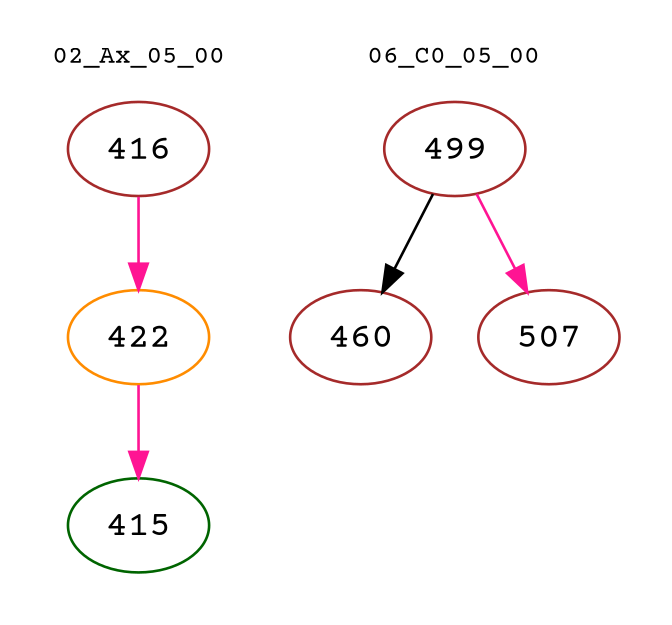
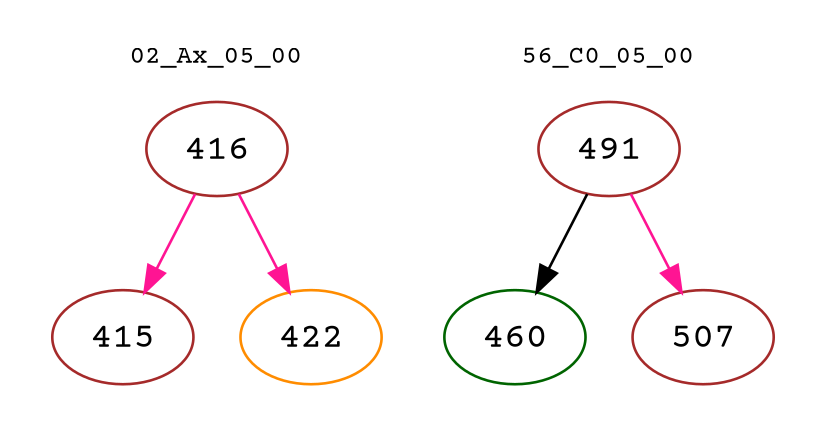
(455, 56) -> (609, 56)
(455, 149) -> (609, 149)
(361, 337) -> (515, 337)
(139, 418) -> (176, 231)
(139, 525) -> (123, 337)
